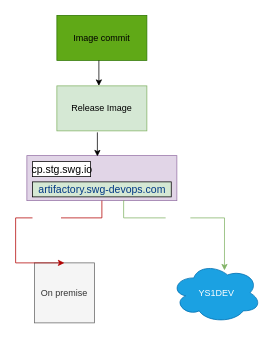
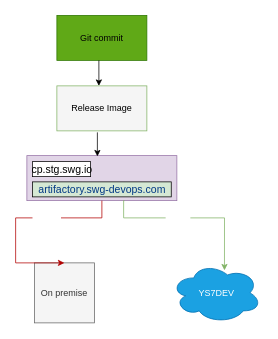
(102, 38) -> (102, 38)
(102, 108) -> (102, 108)
(216, 293) -> (216, 293)
